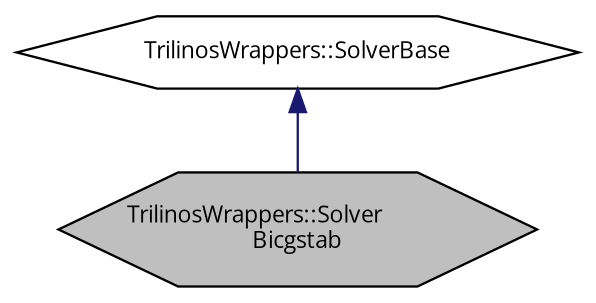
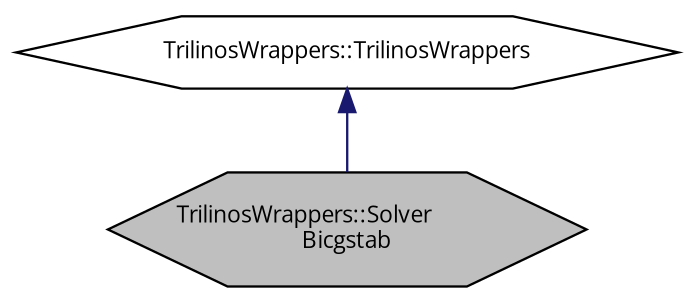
(298, 52) -> (347, 52)
